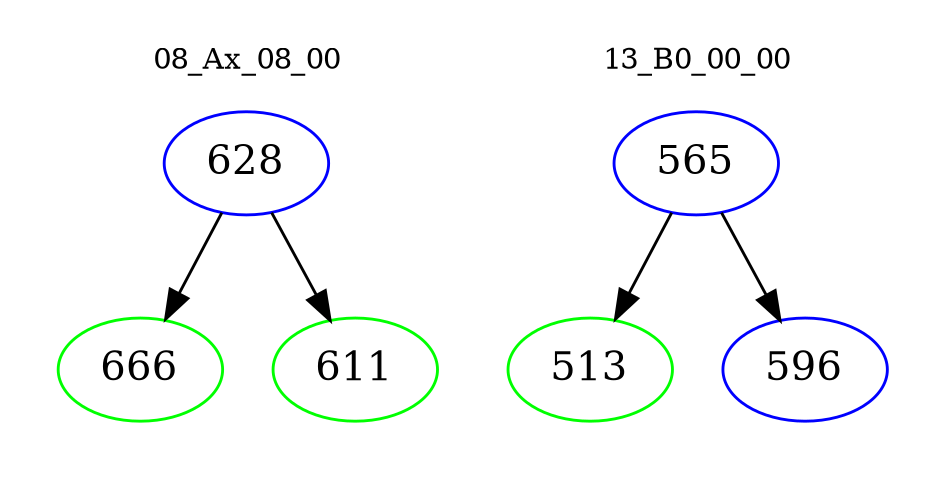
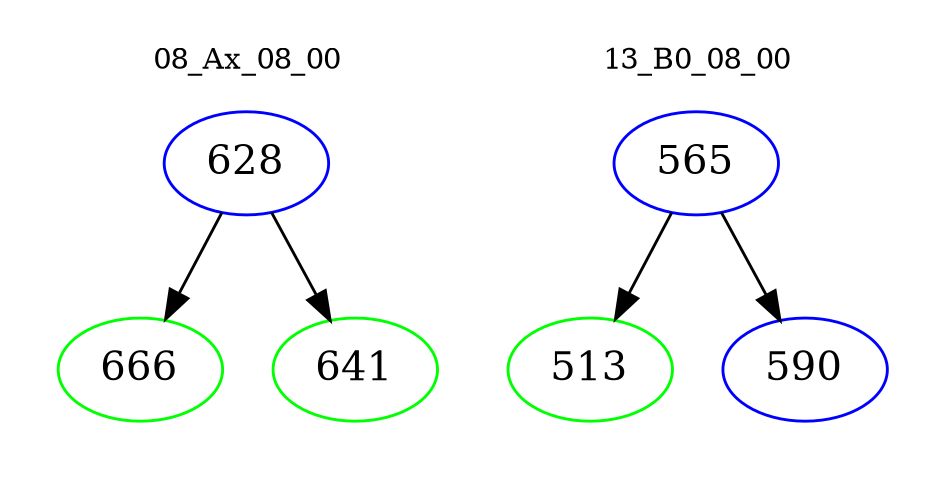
(698, 62) -> (698, 62)
(355, 370) -> (355, 370)
(805, 370) -> (805, 370)
